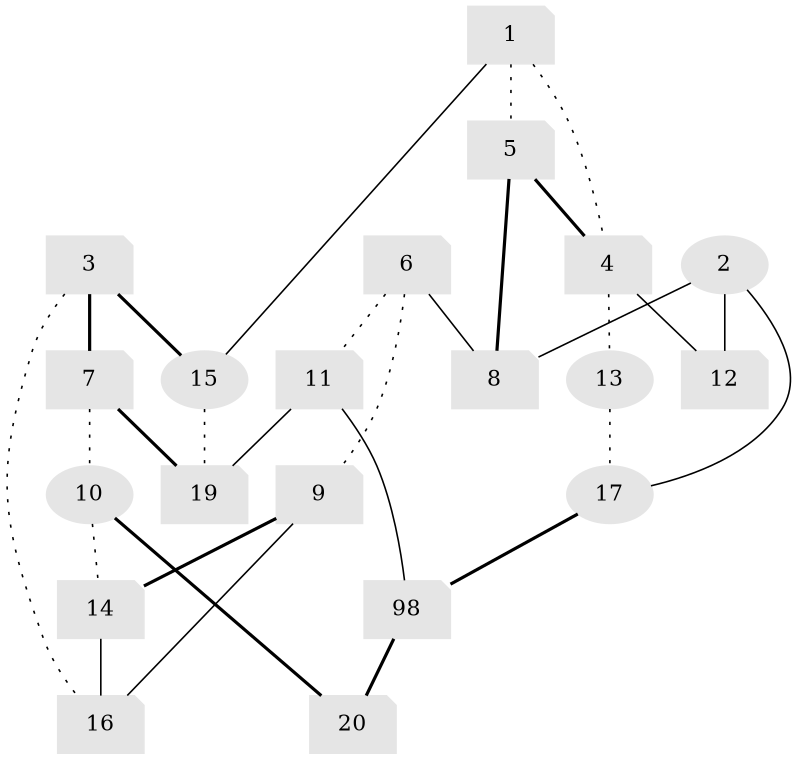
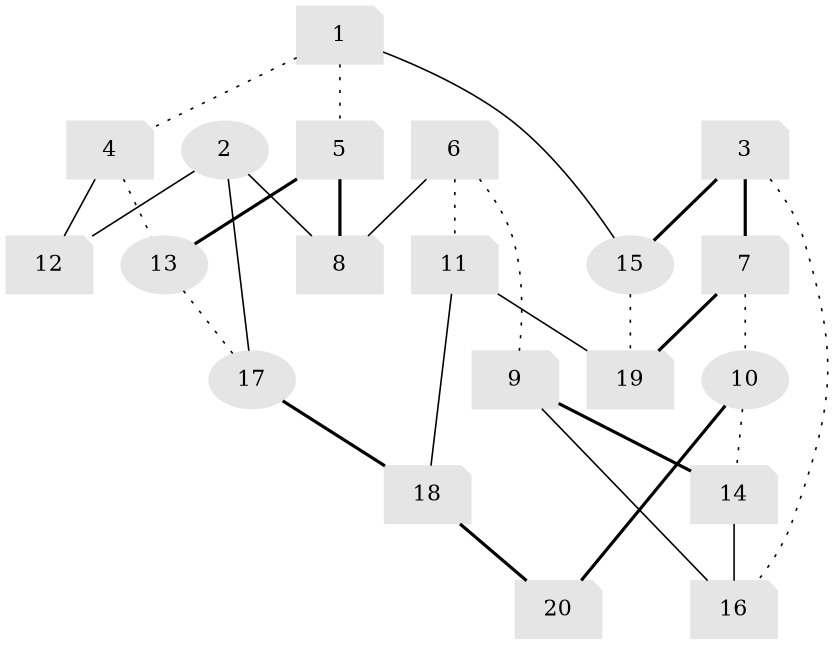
(560, 208) -> (246, 211)
(407, 610) -> (428, 495)
